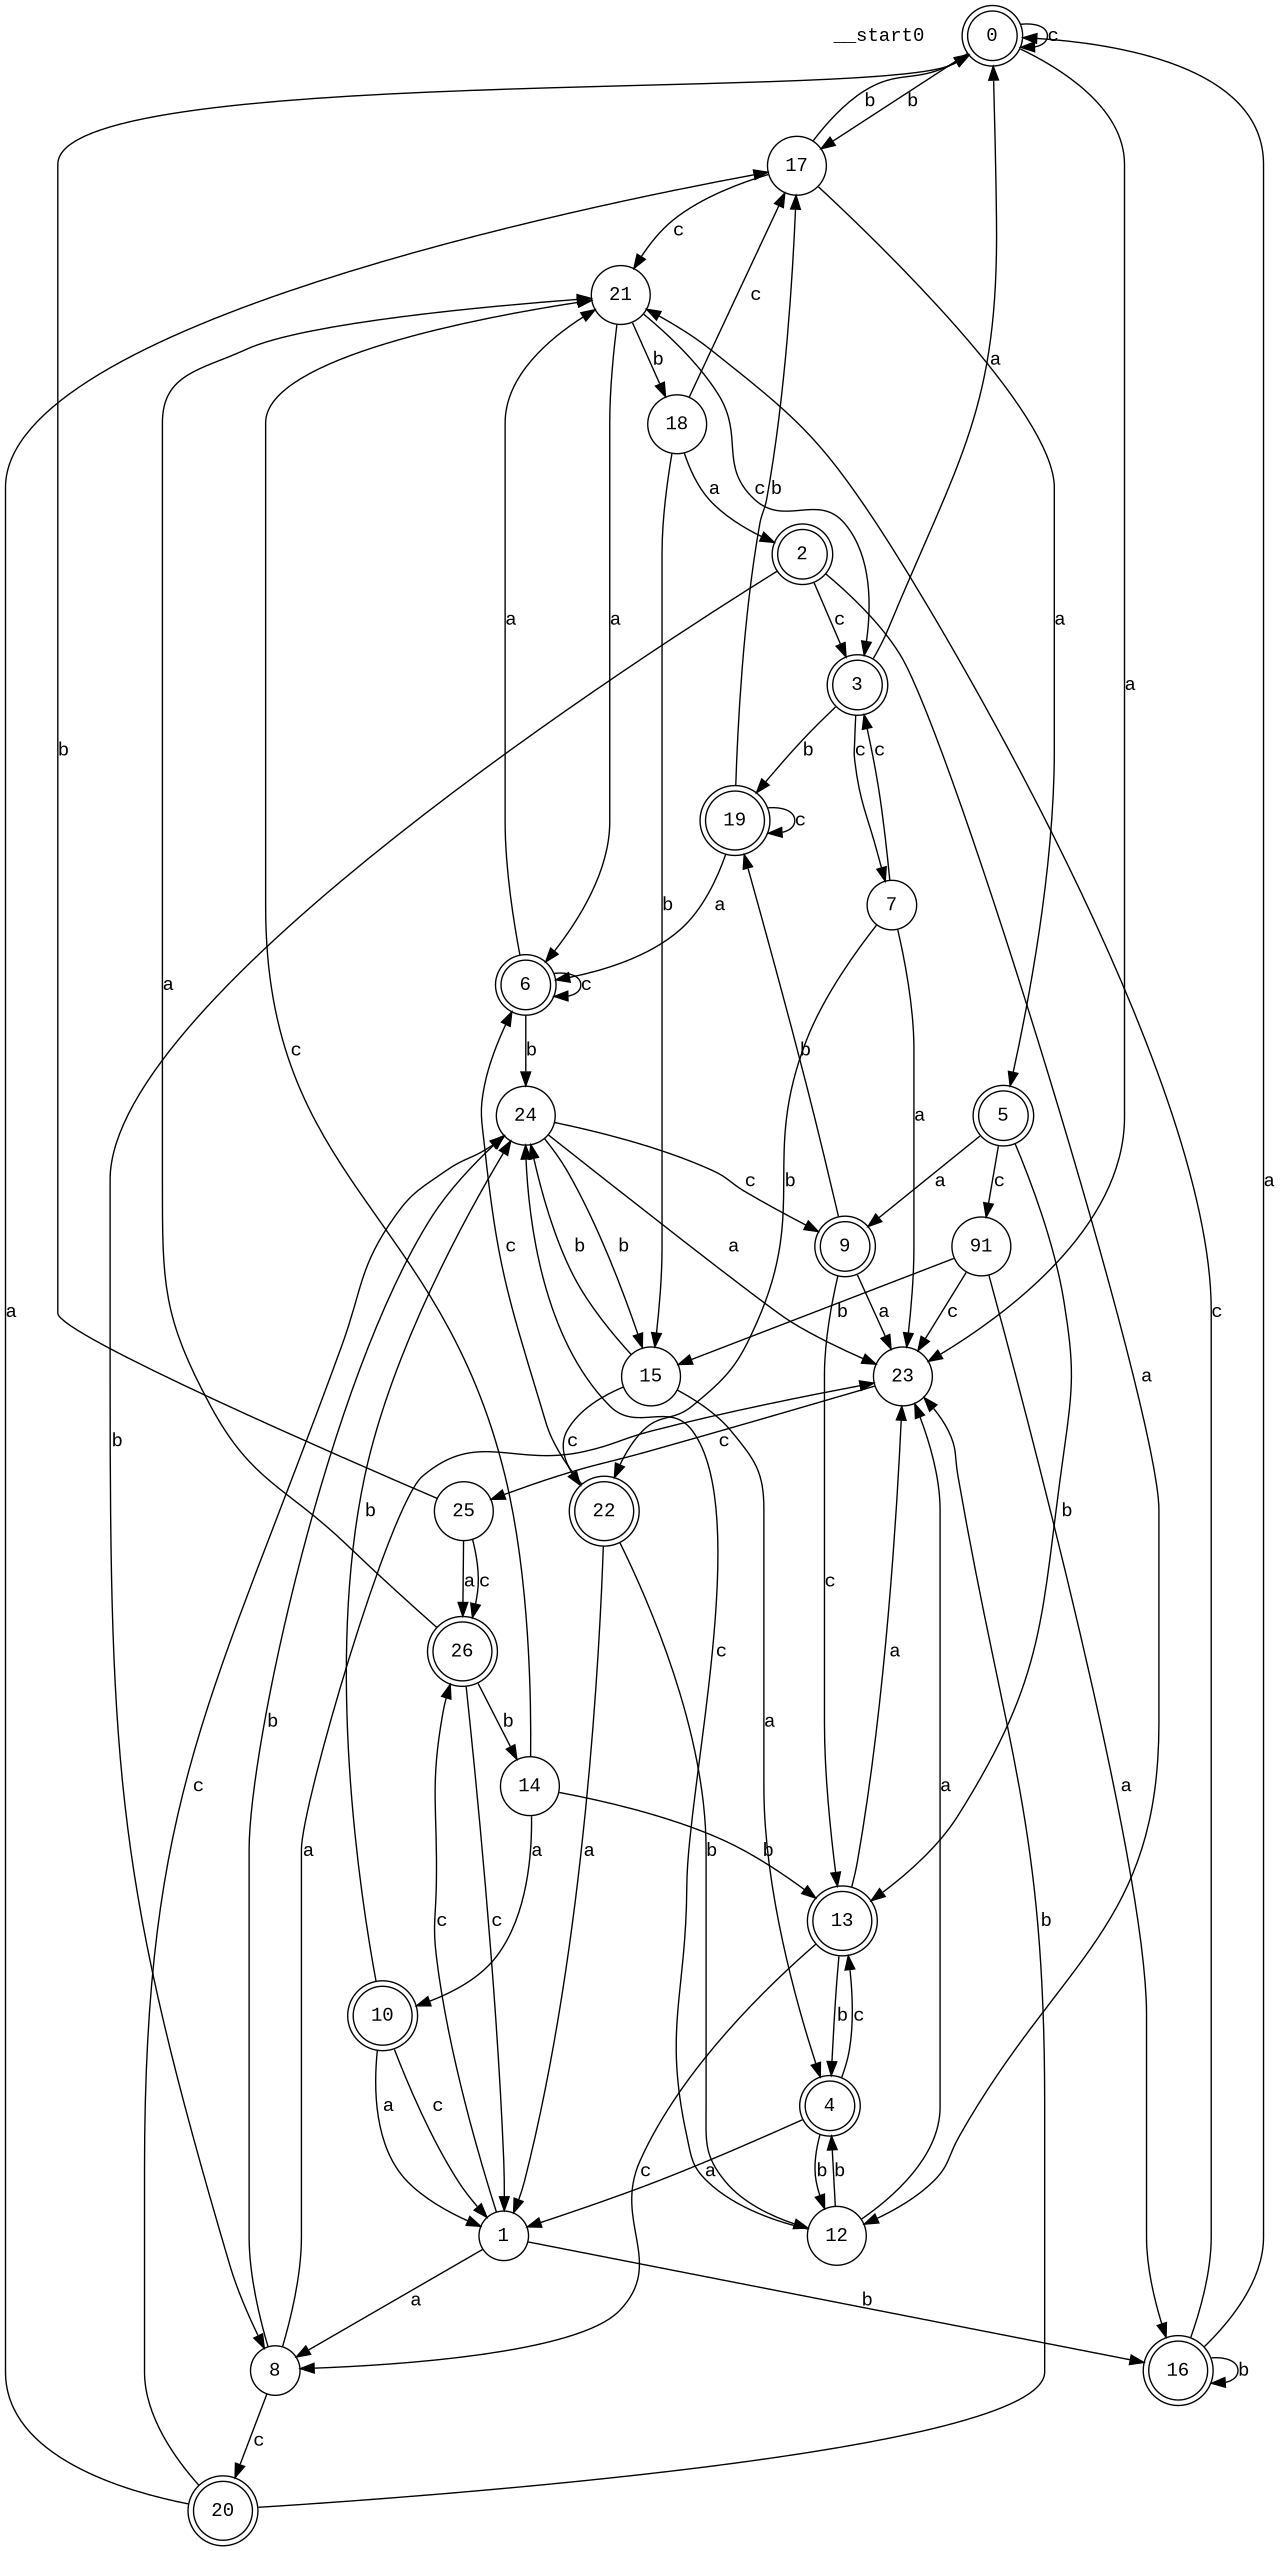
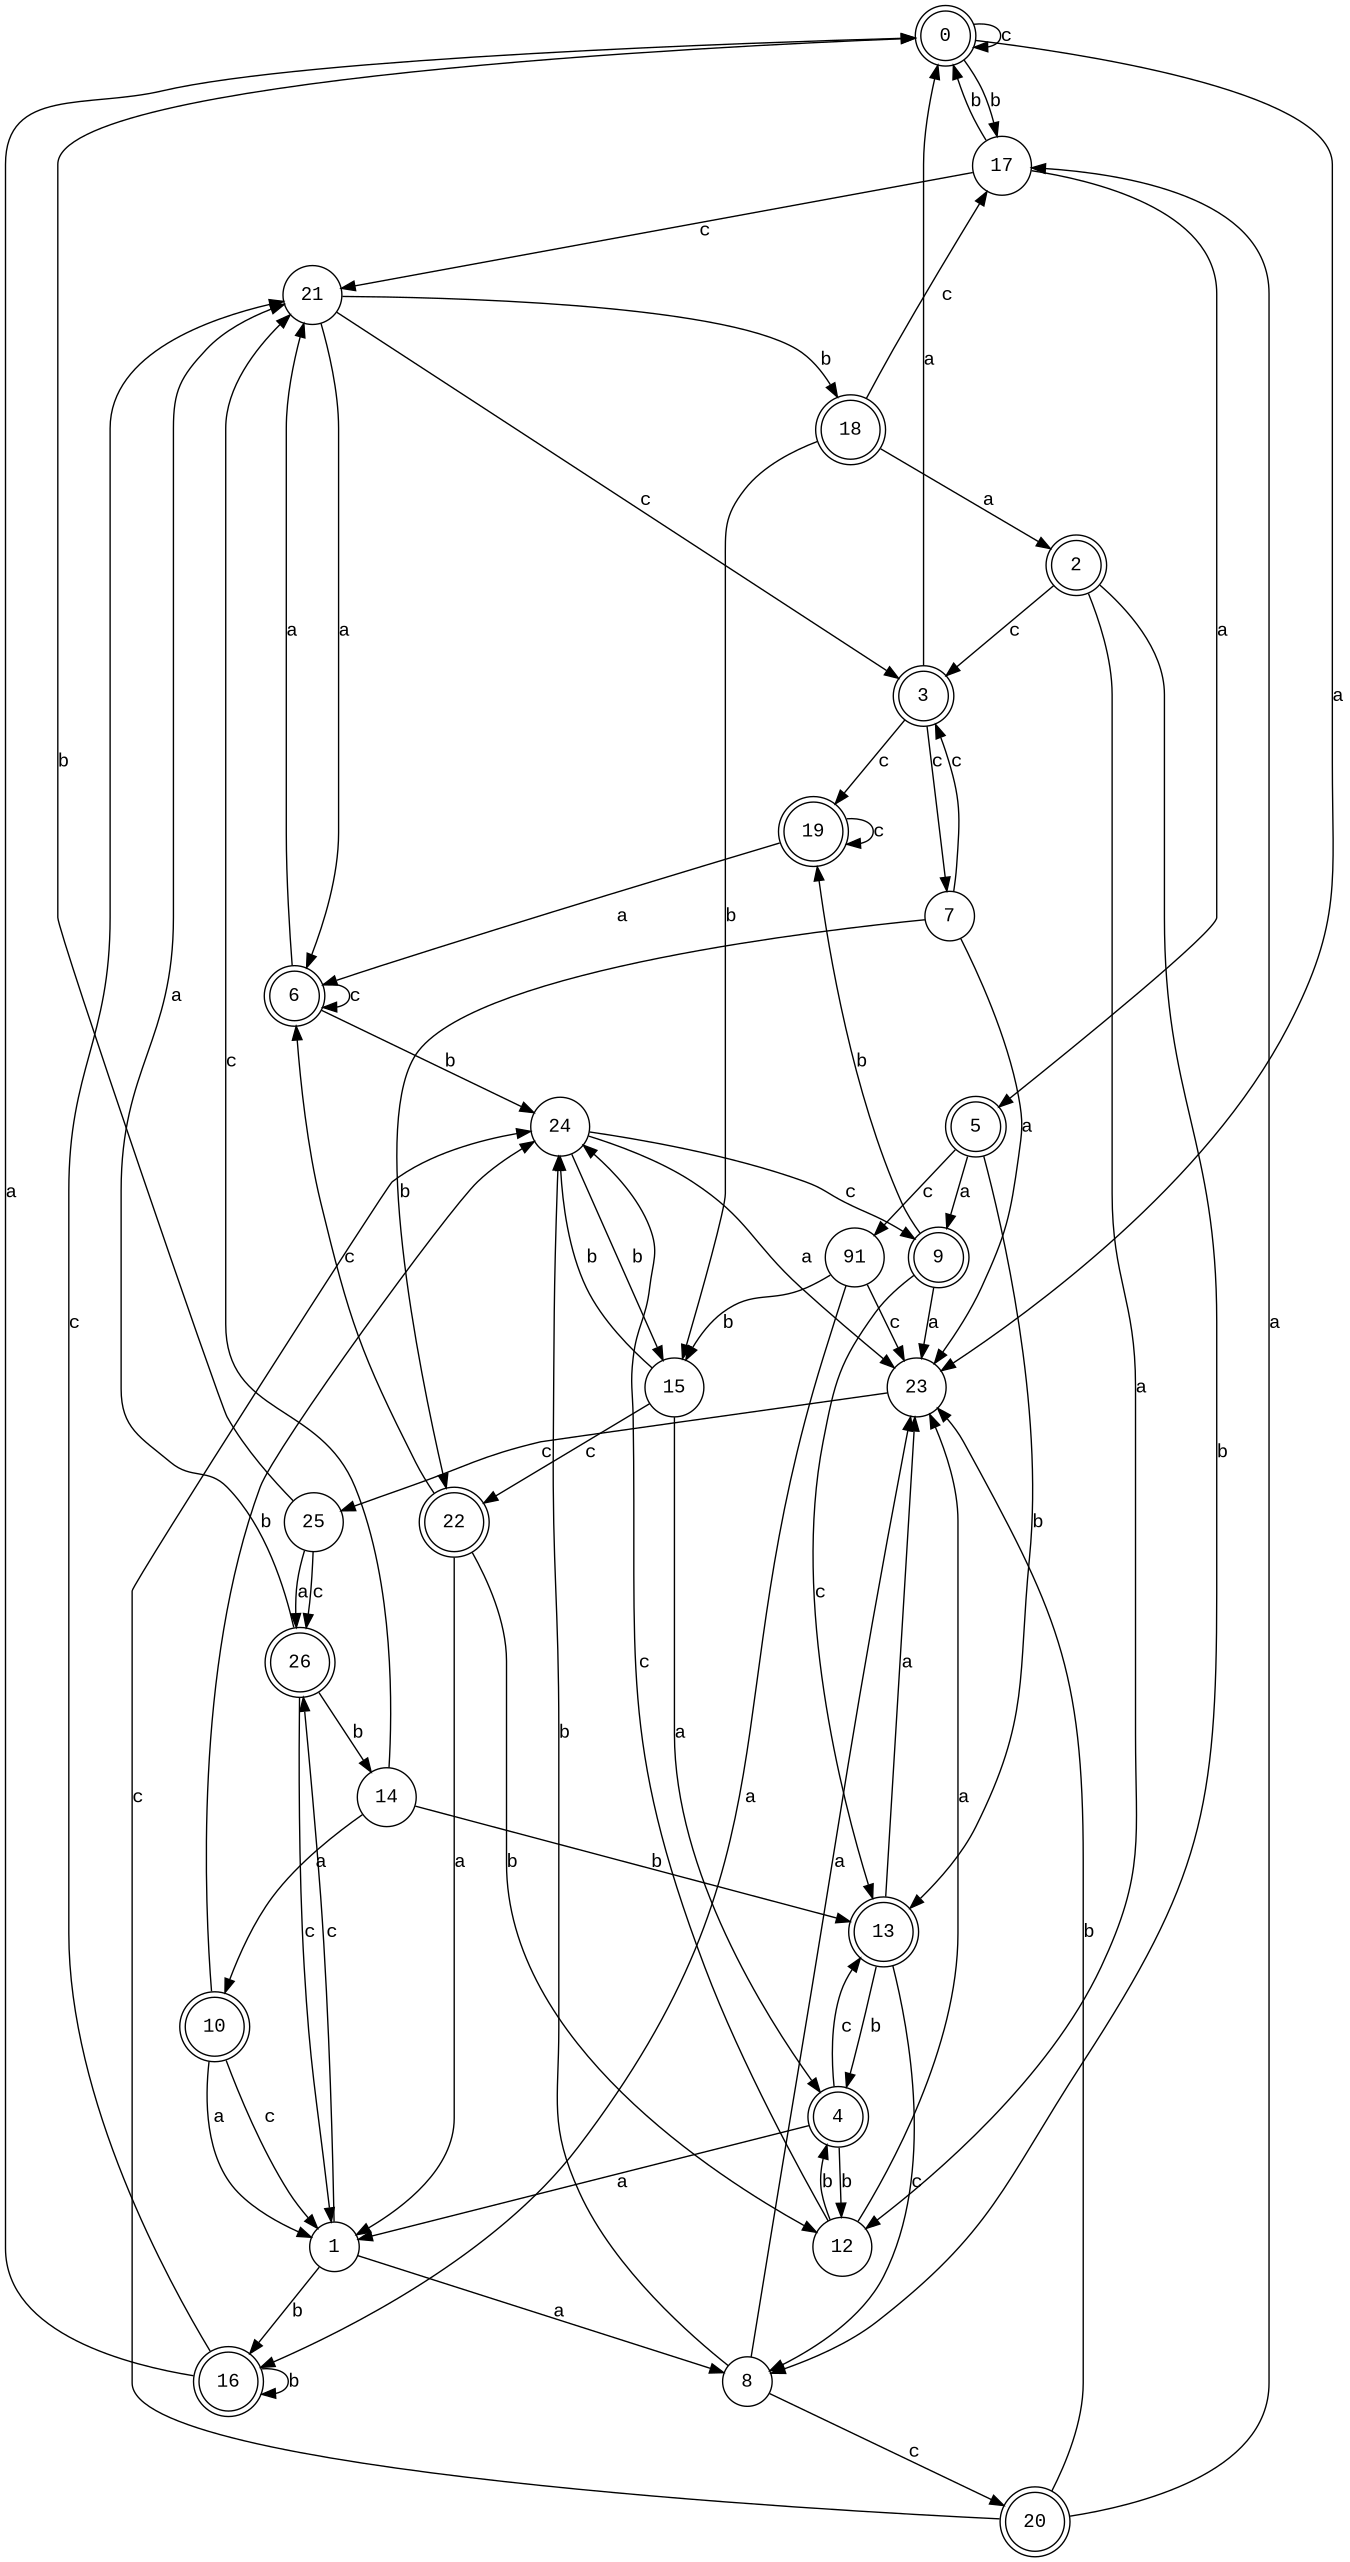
(880, 36) -> none
(677, 424) -> (851, 430)
(767, 498) -> none
(809, 750) -> (884, 761)
